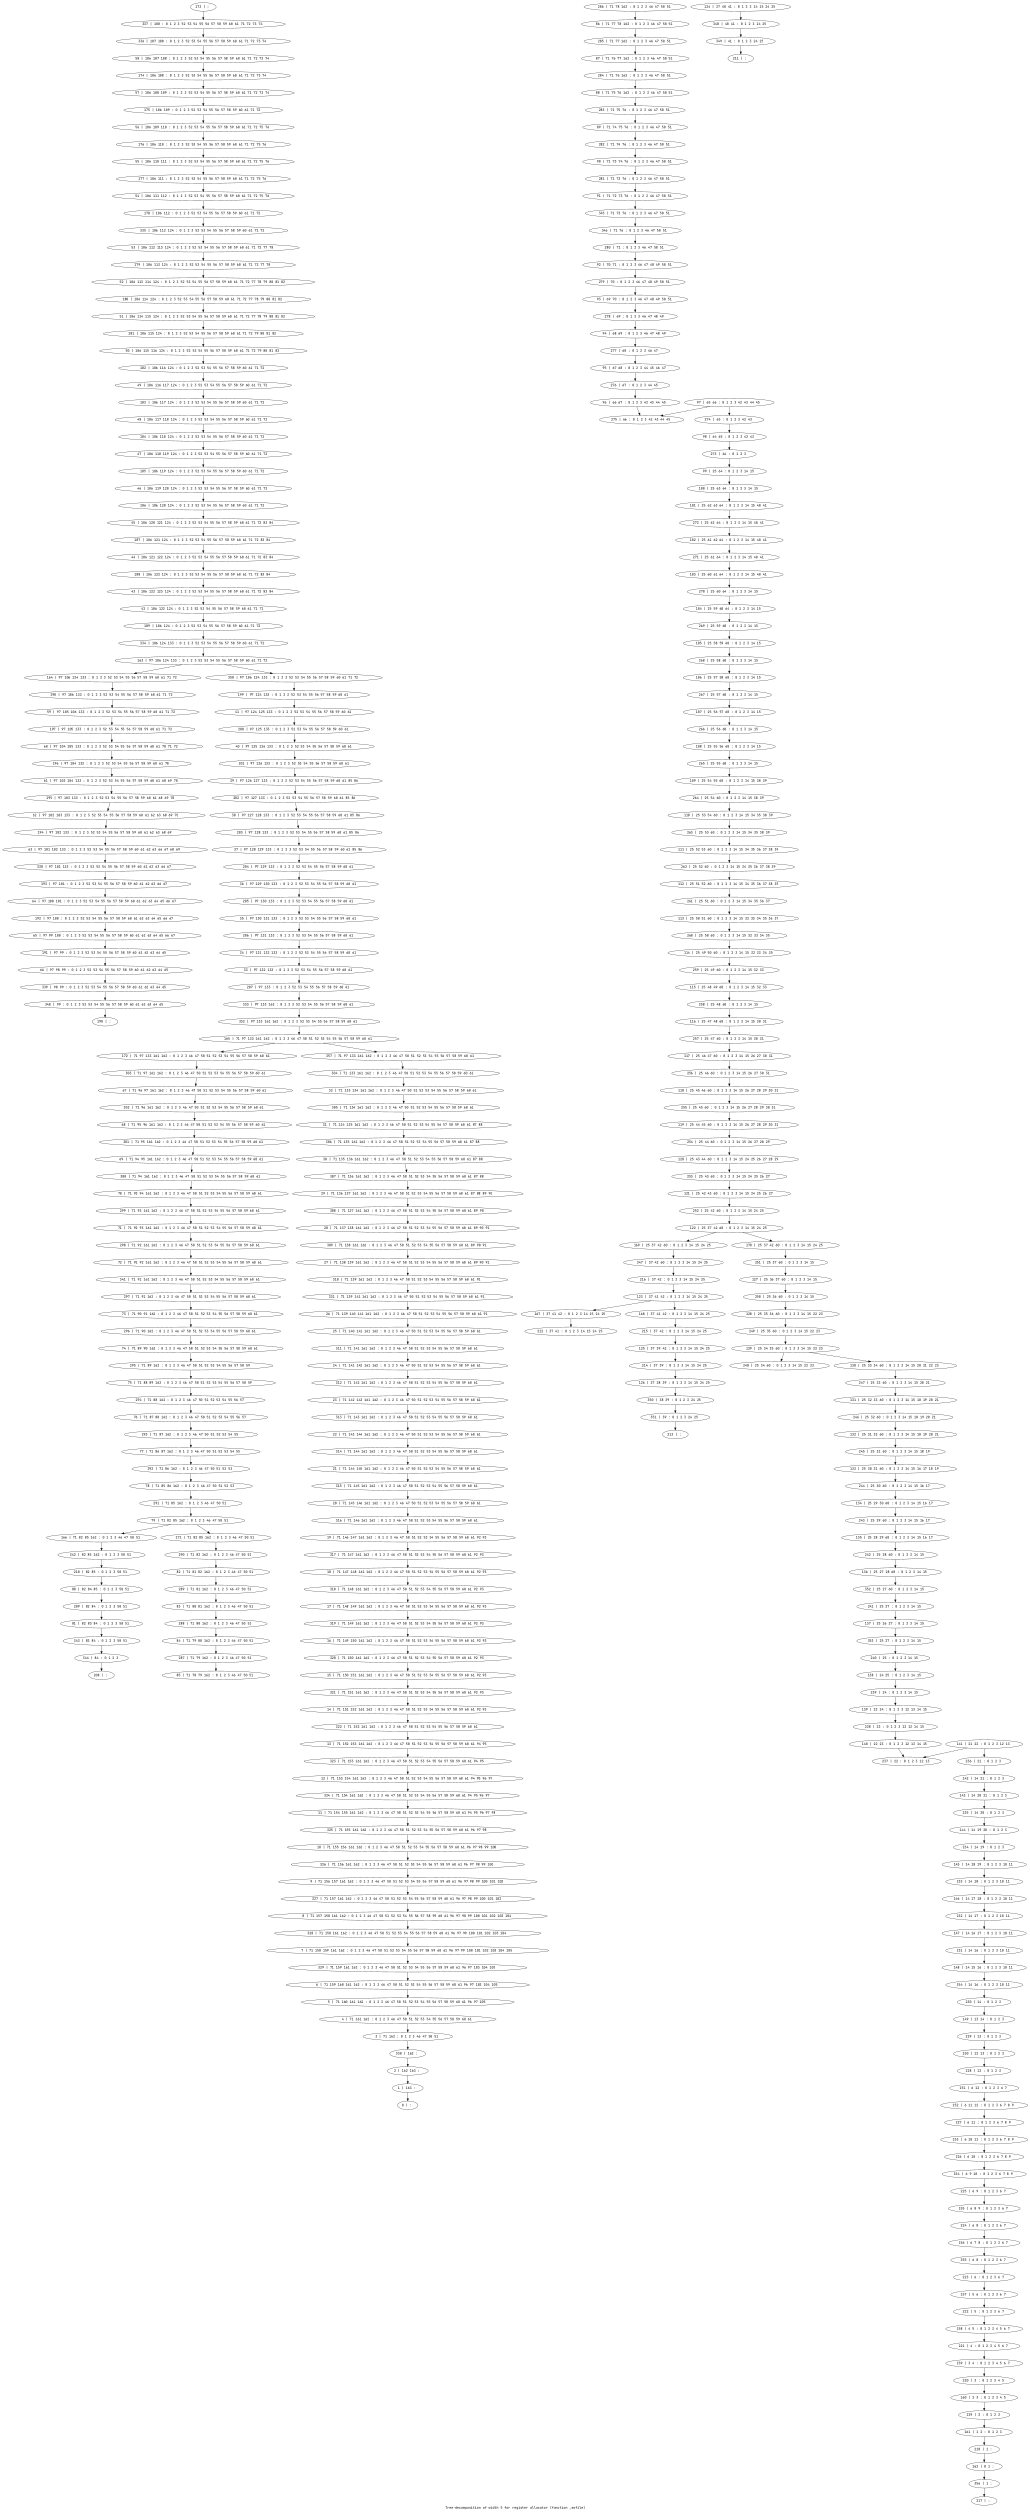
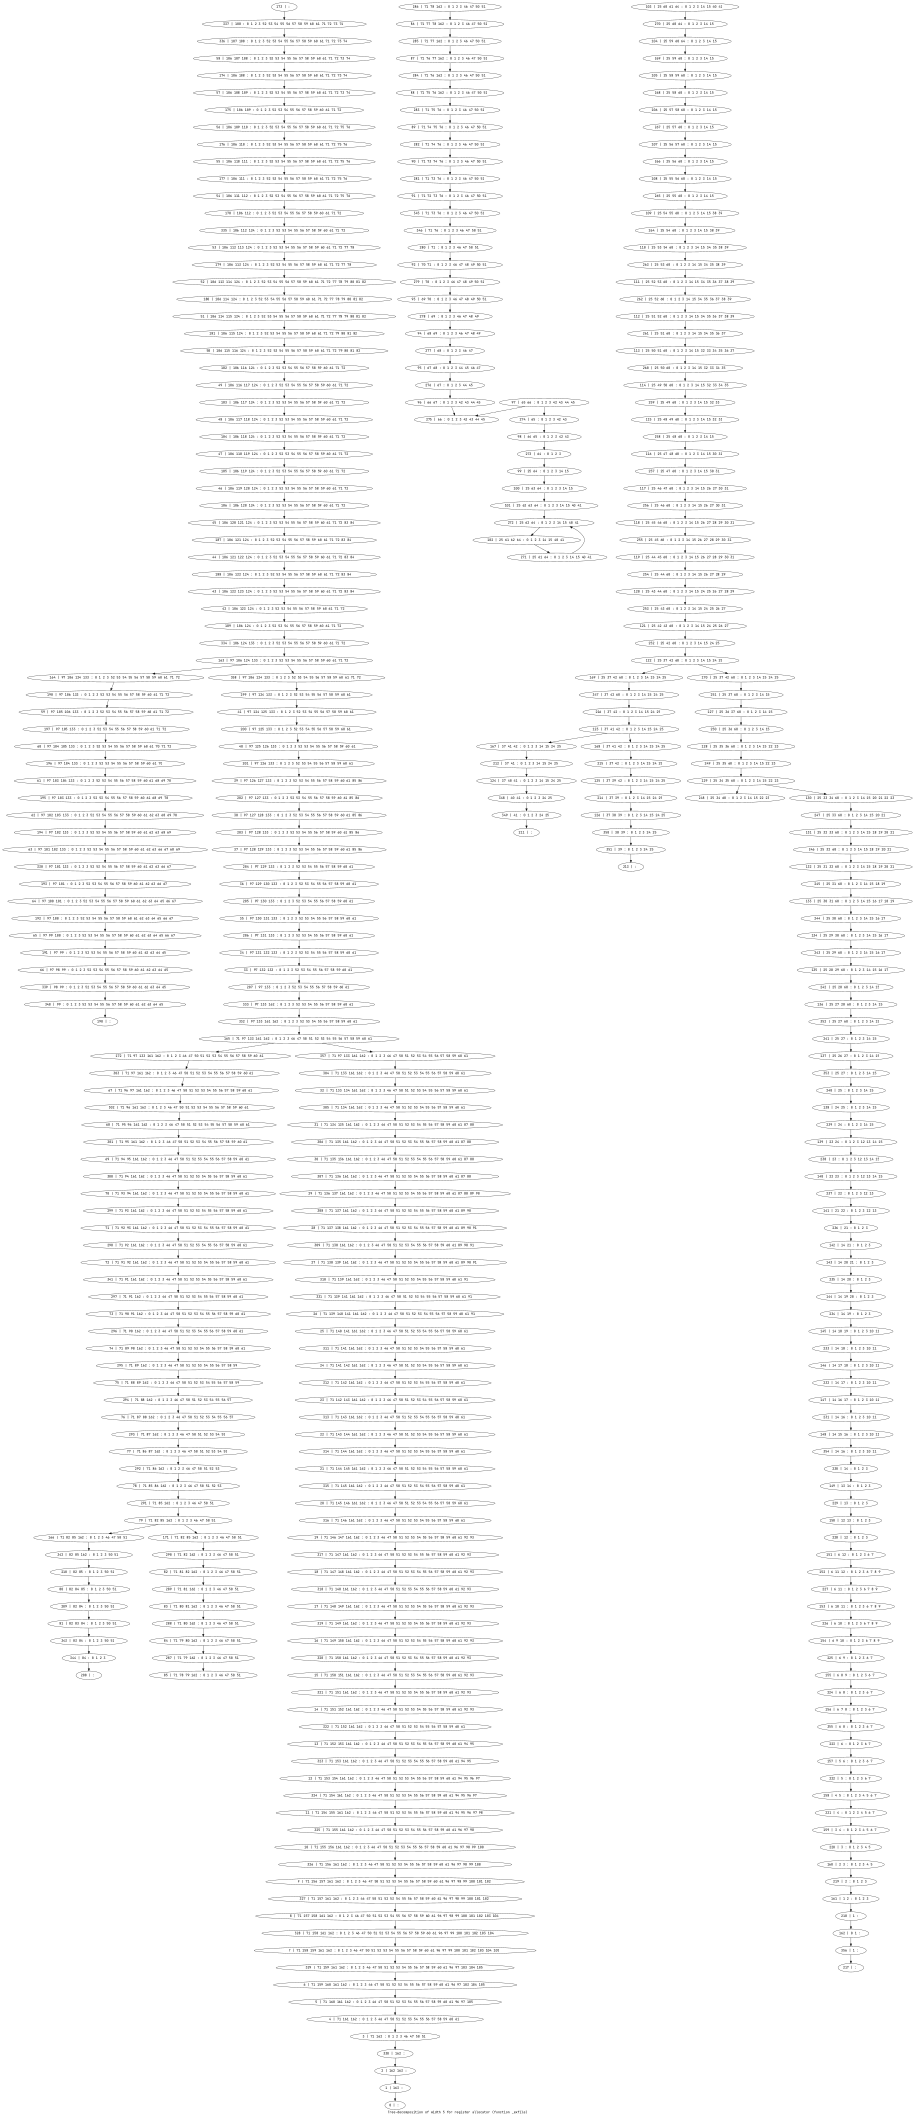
(729, 565) -> (584, 540)
none -> (527, 771)
(947, 1753) -> (851, 1201)
